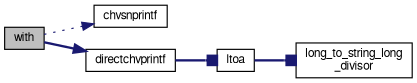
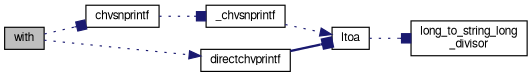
none -> (246, 16)
(63, 30) -> (59, 31)
(59, 45) -> (117, 47)
(269, 60) -> (384, 38)
